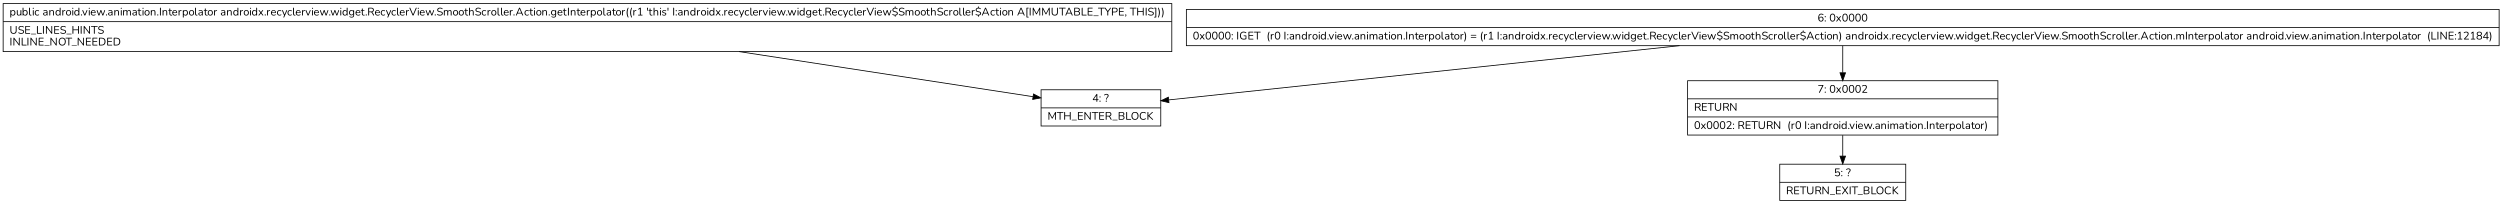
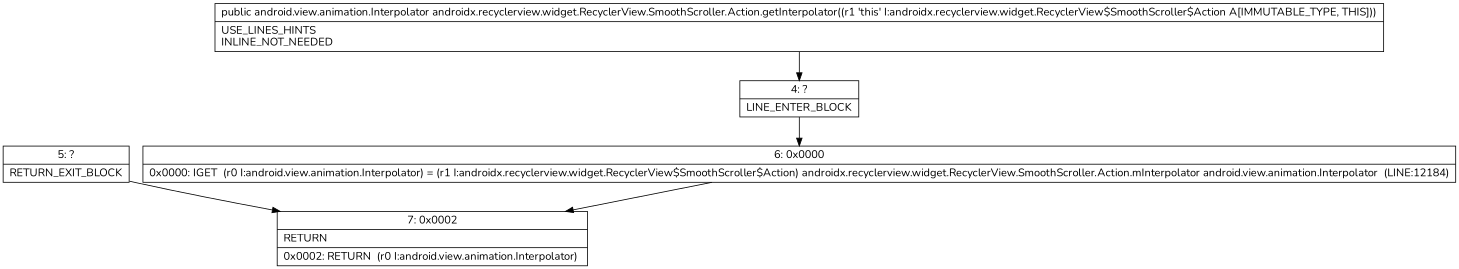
(1424, 73) -> (799, 128)
(1101, 117) -> (799, 107)
(1843, 146) -> (201, 196)
